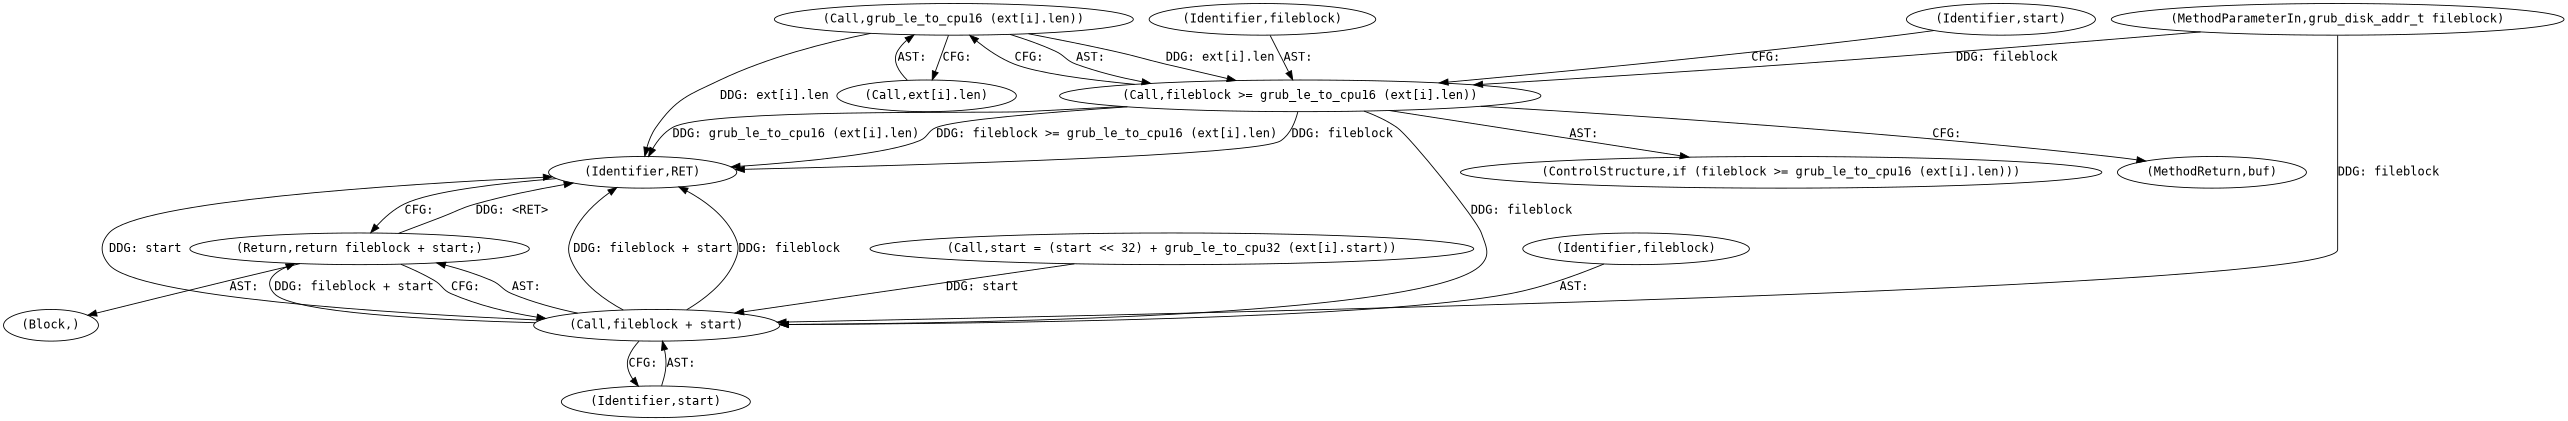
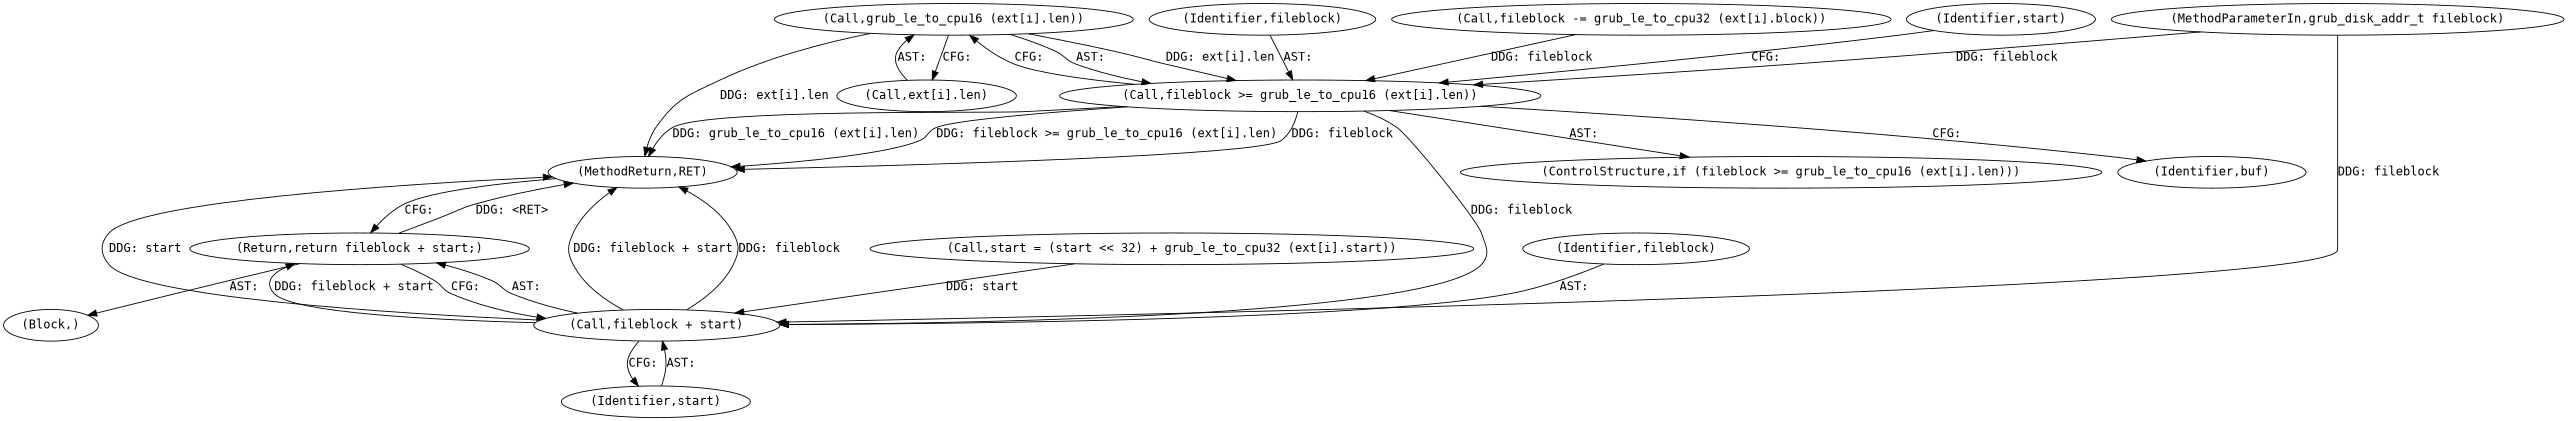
none -> (1641, 19)
(643, 172) -> (643, 172)
(2212, 172) -> (2212, 172)
